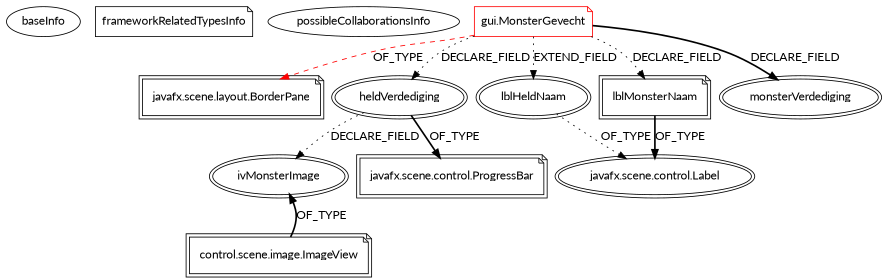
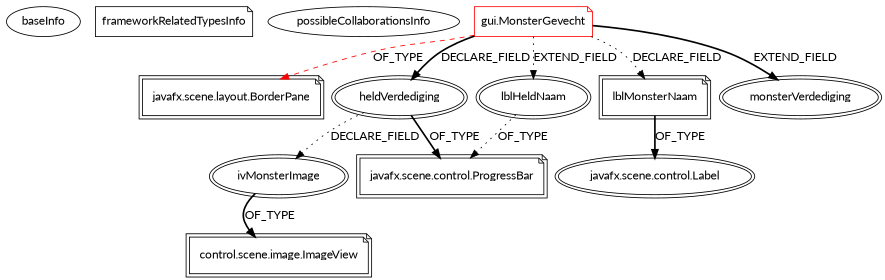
(443, 50) -> (443, 50)
(795, 58) -> (795, 58)
(588, 135) -> (496, 133)
(296, 220) -> (244, 211)
